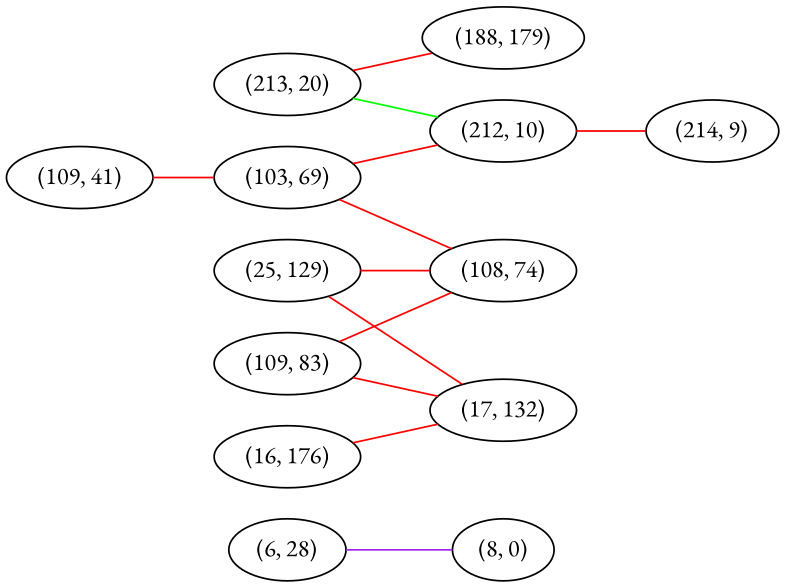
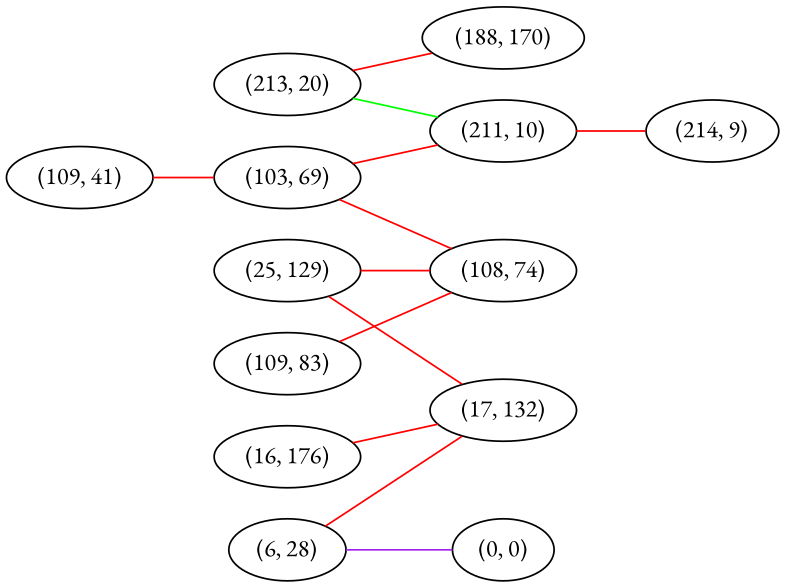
(503, 38) -> (503, 38)
(503, 131) -> (503, 131)
(395, 387) -> (394, 481)
(503, 550) -> (503, 550)
